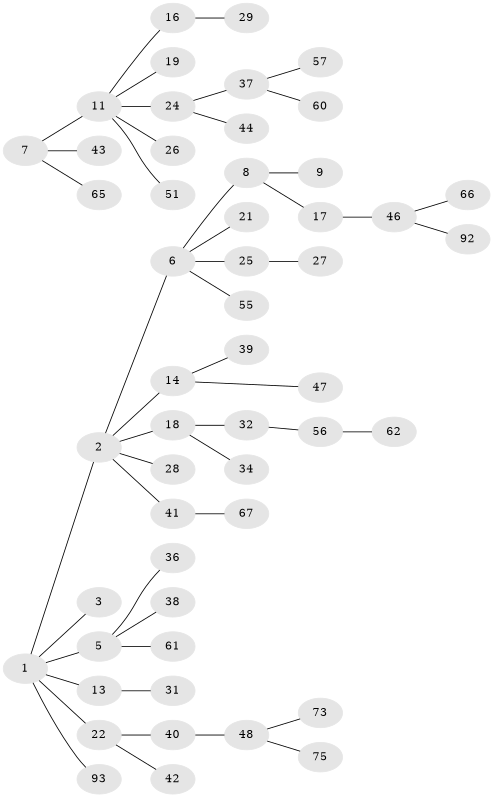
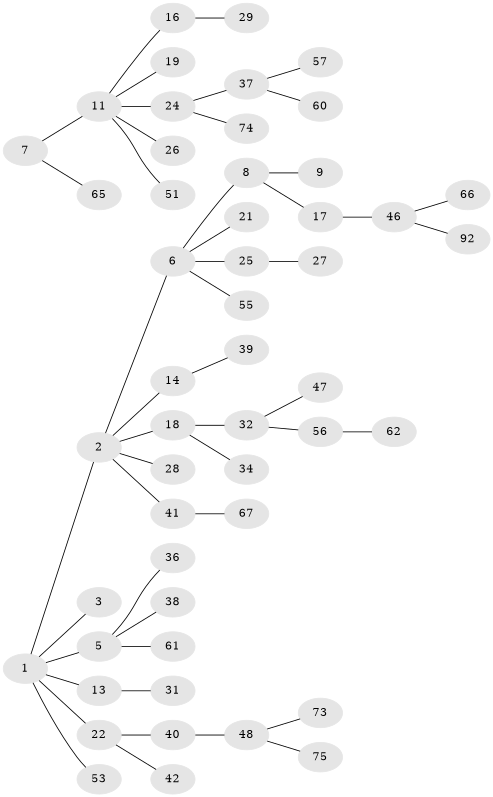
(247, 129) -> (247, 129)
(99, 151) -> none
(247, 384) -> (284, 406)
(99, 779) -> (99, 779)
